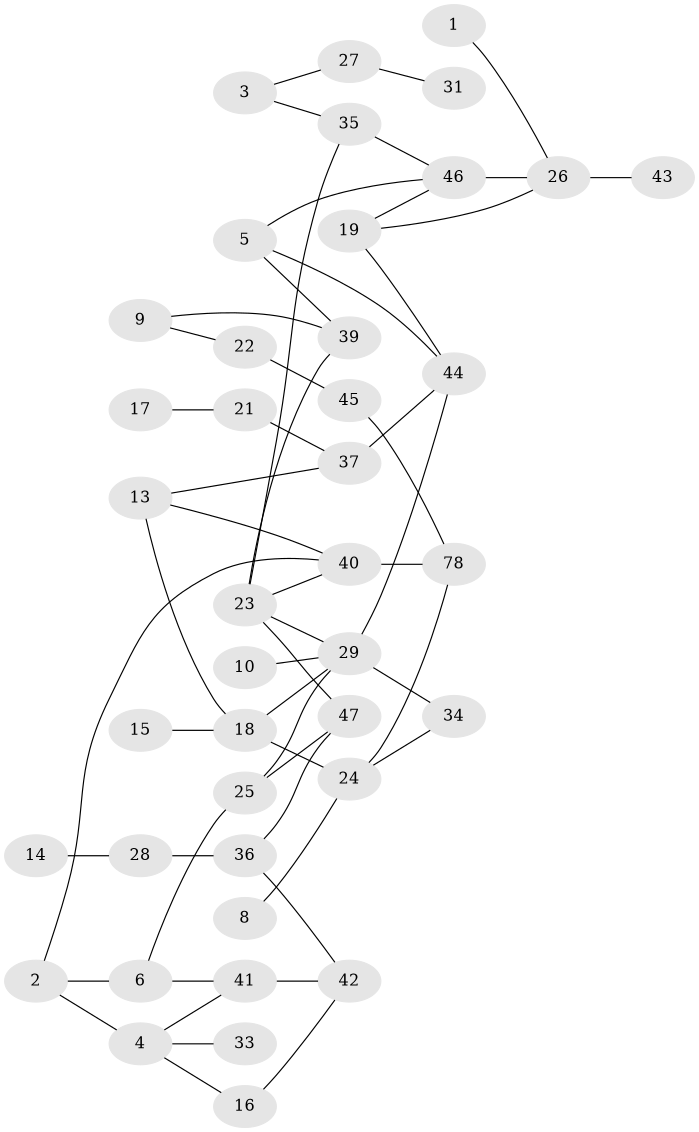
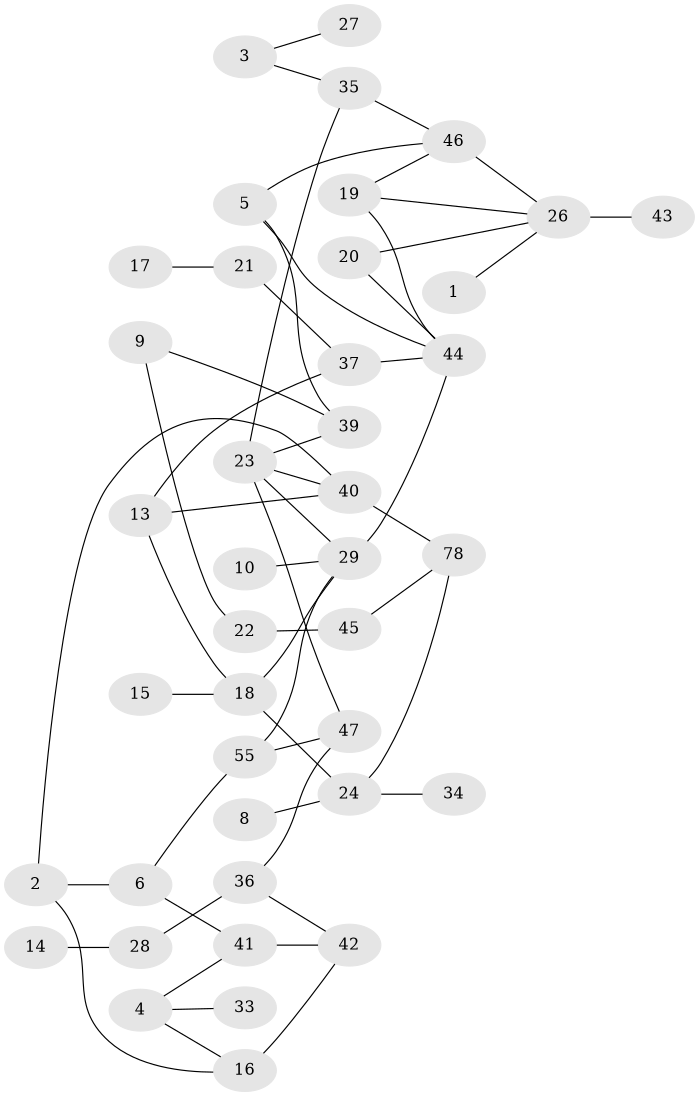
(454, 88) -> none
none -> (349, 258)
(402, 685) -> none
(245, 793) -> (245, 757)
(88, 1013) -> (95, 1025)
